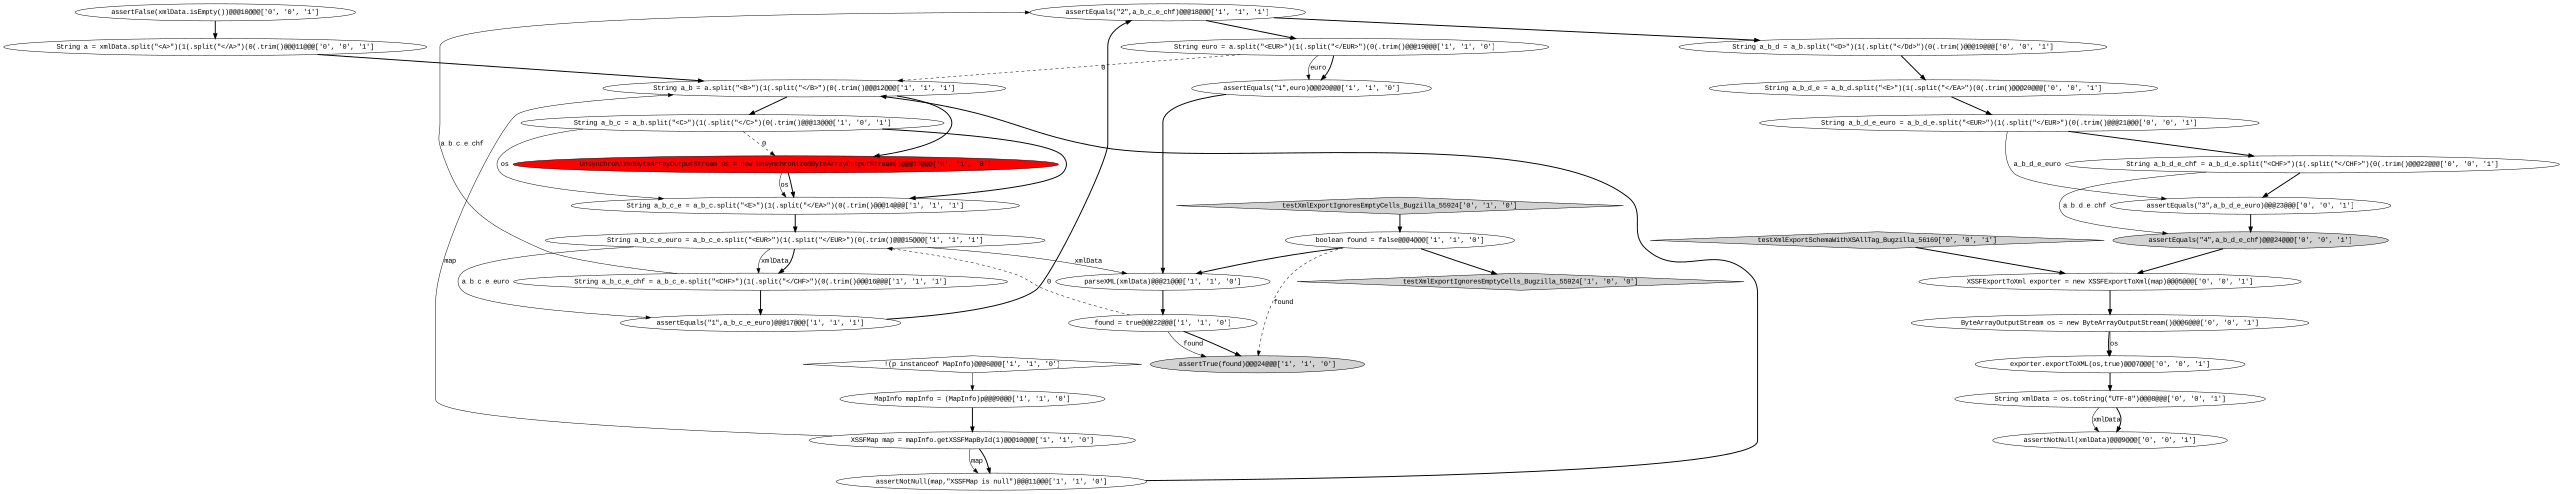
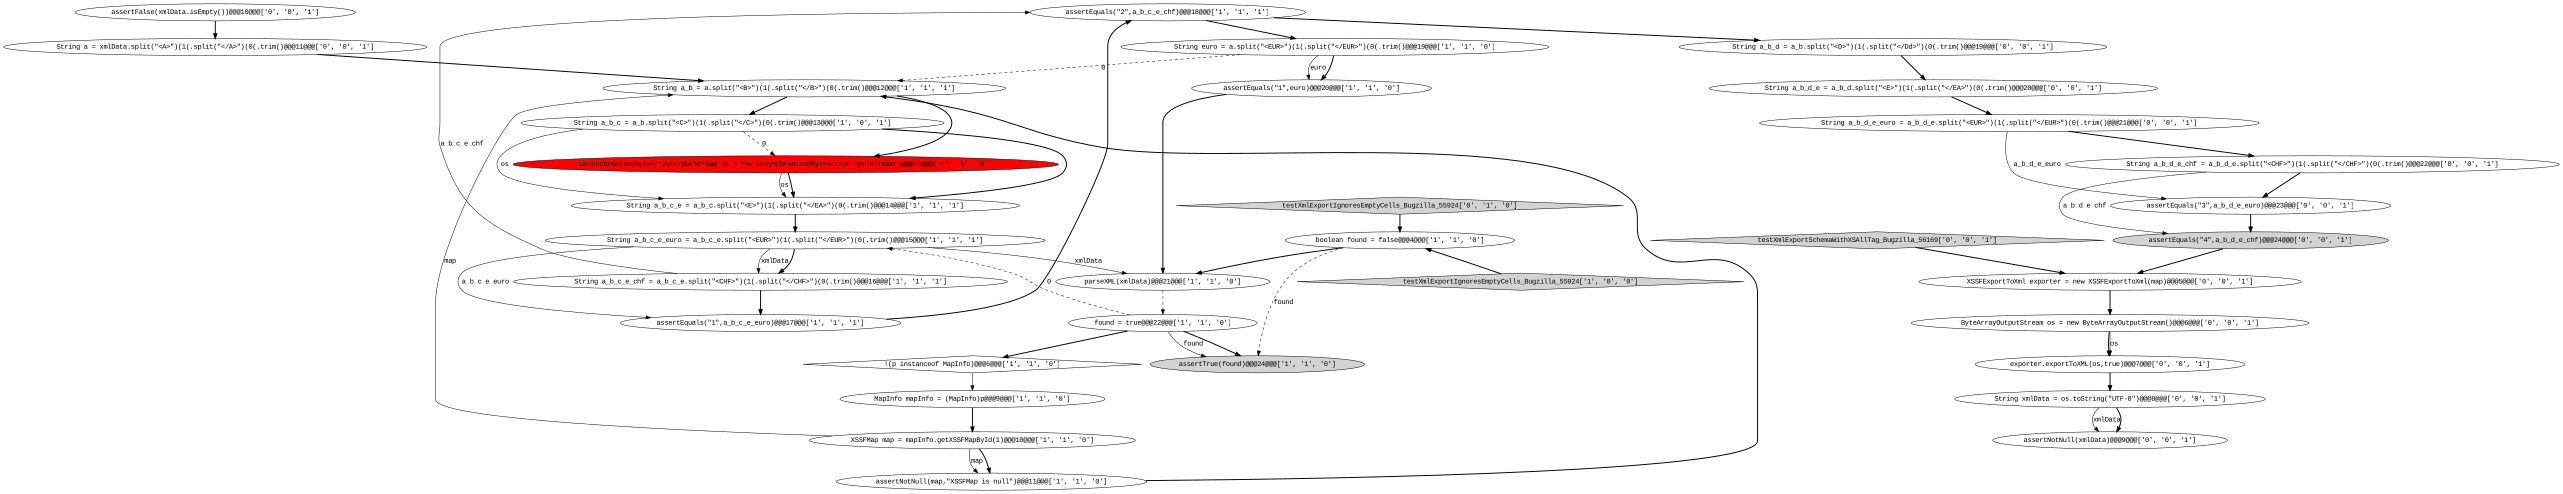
(1456, 261) -> (1466, 262)
(1163, 300) -> (1163, 300)
none -> (1068, 344)
